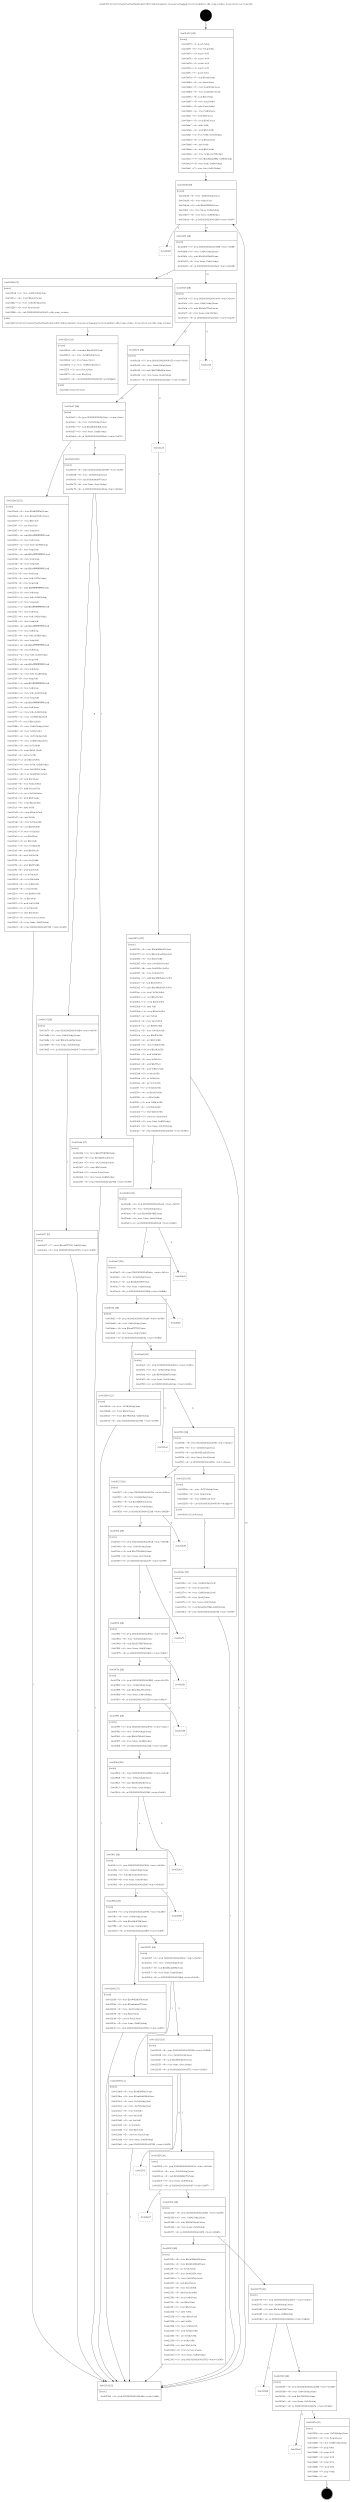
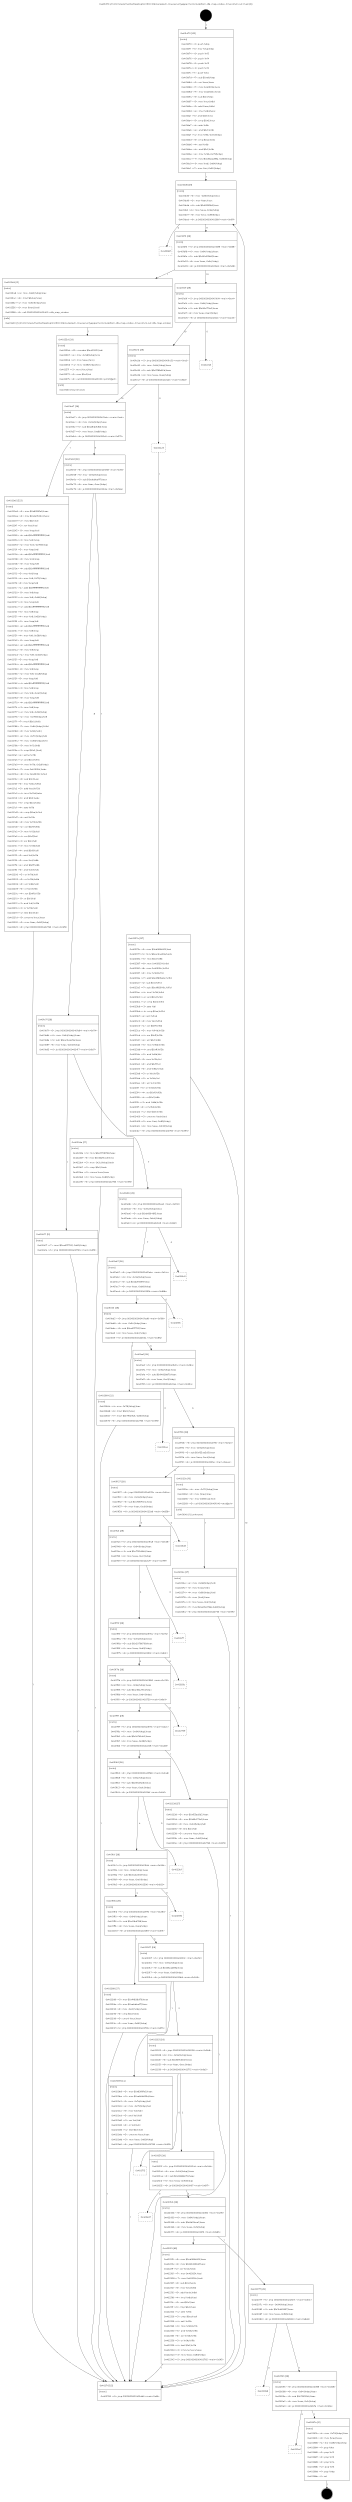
(152, 1161) -> (112, 1123)
none -> (196, 1823)
